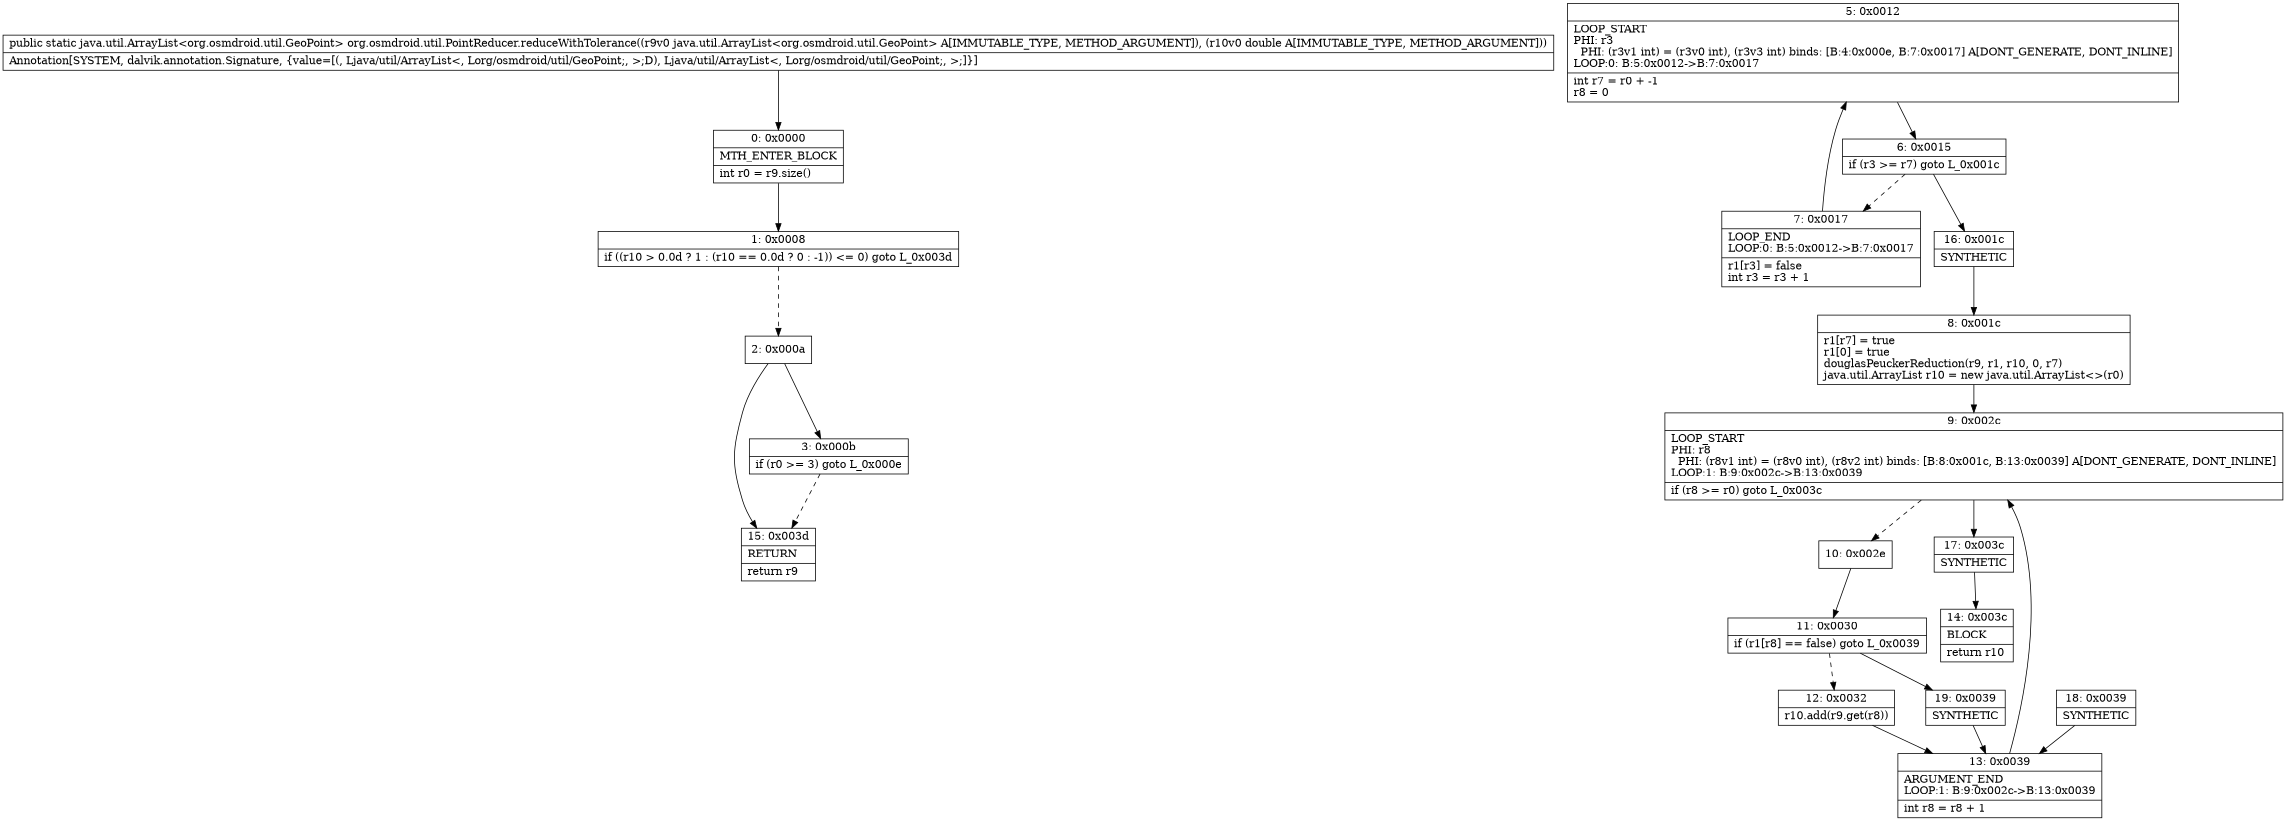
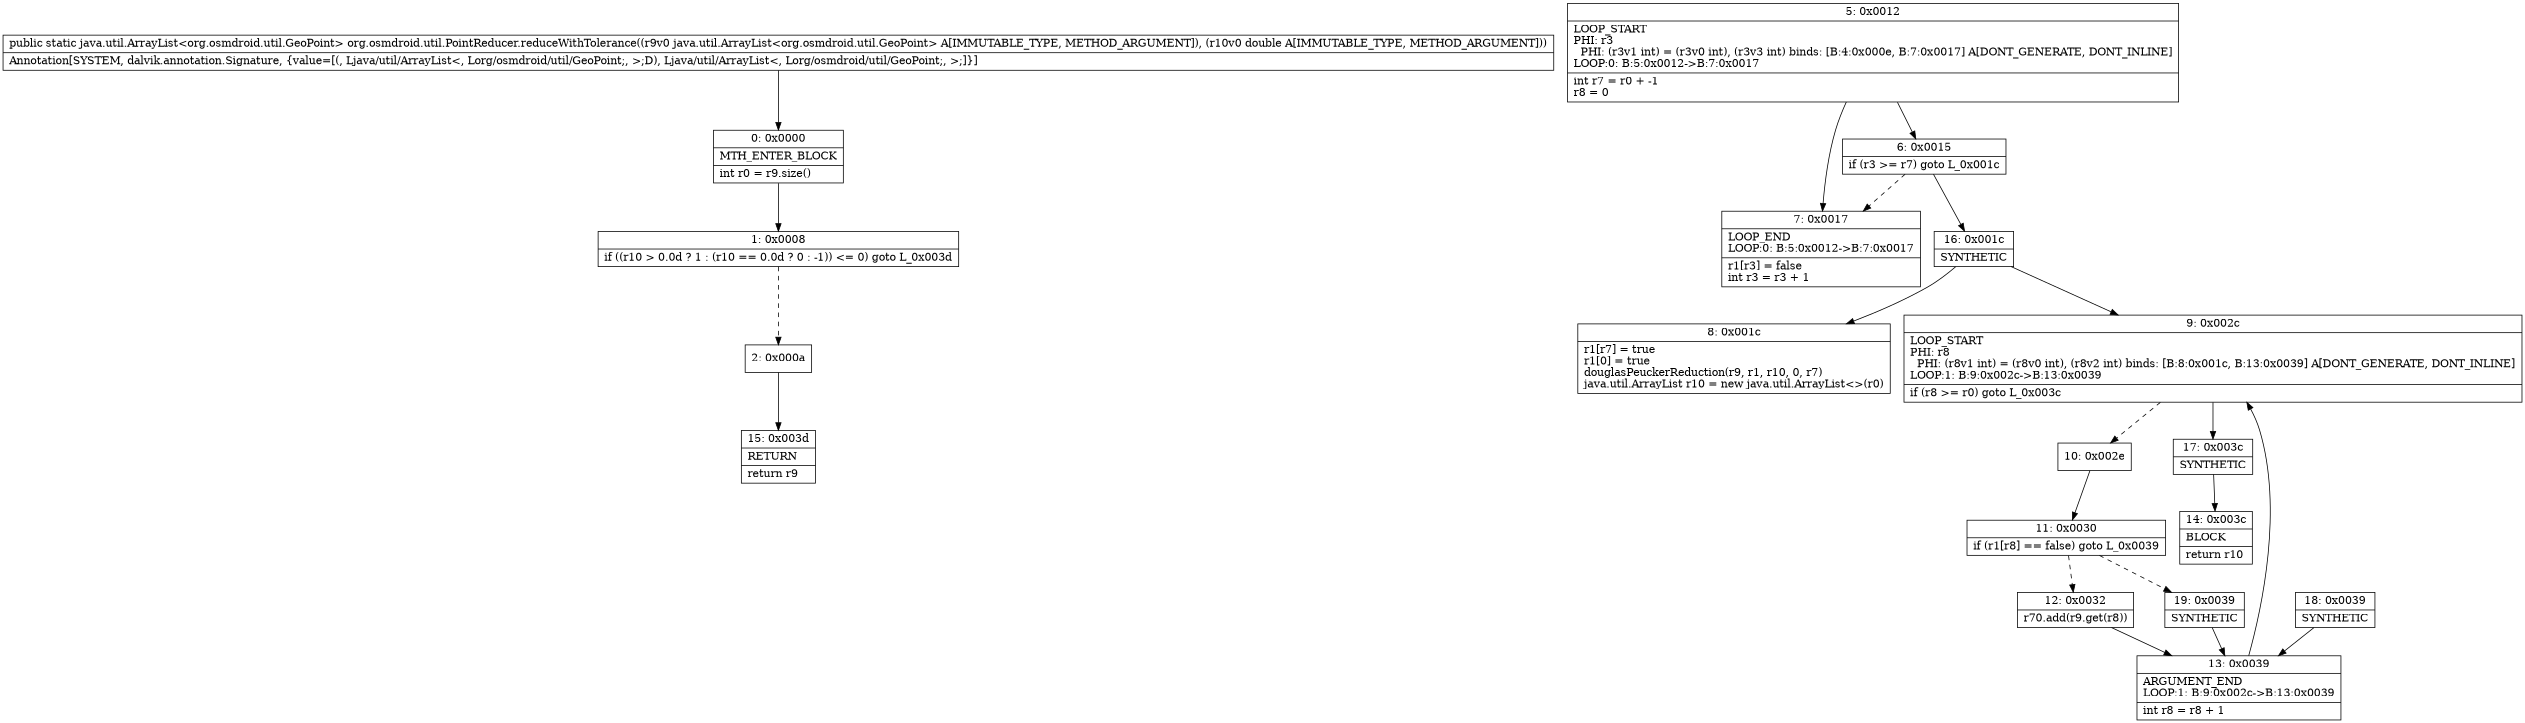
(1829, 159) -> (1830, 152)
(1974, 395) -> (2061, 289)
(829, 456) -> none
(1893, 670) -> (2132, 572)
(1836, 716) -> (2075, 618)
